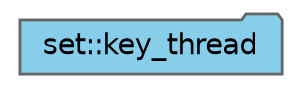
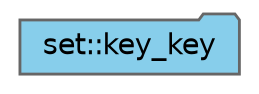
(151, 47) -> (130, 47)
